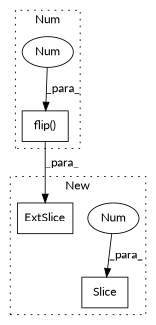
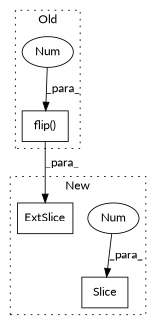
(48, 20) -> (48, 20)
